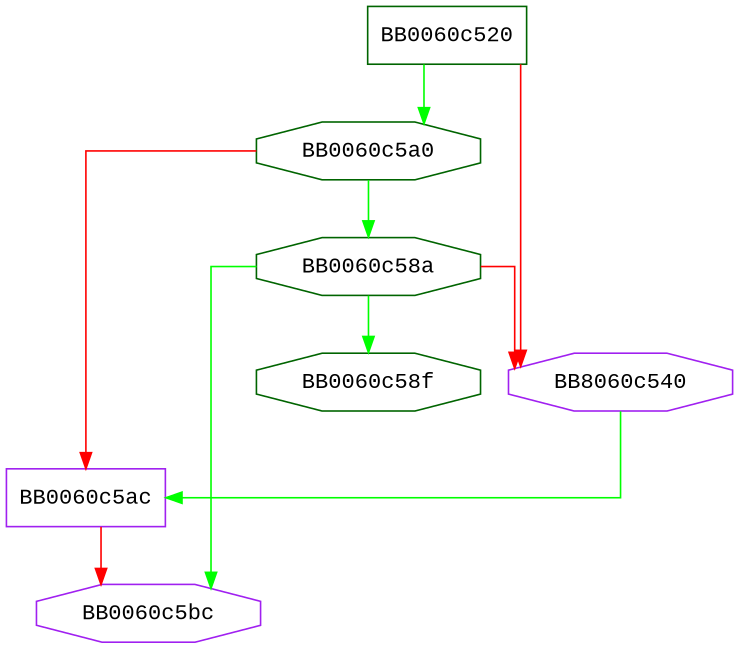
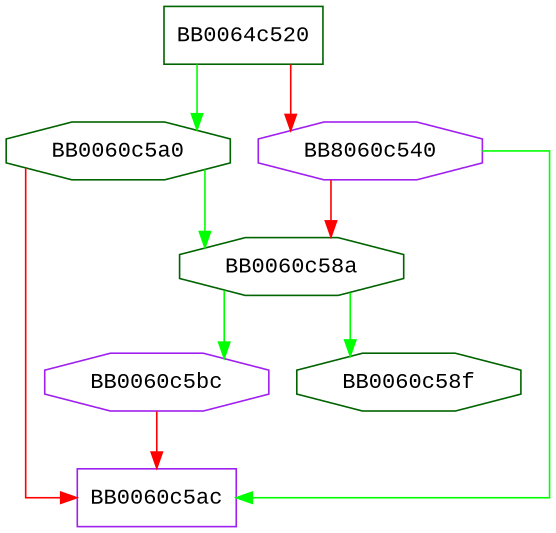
(447, 35) -> (243, 35)
(511, 267) -> (331, 201)
(101, 548) -> (157, 432)
